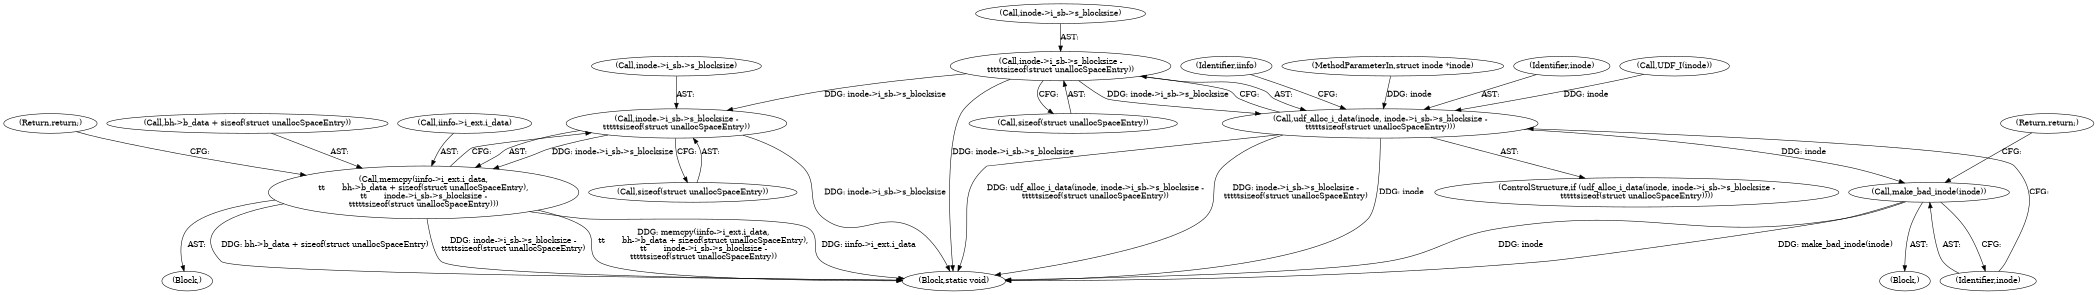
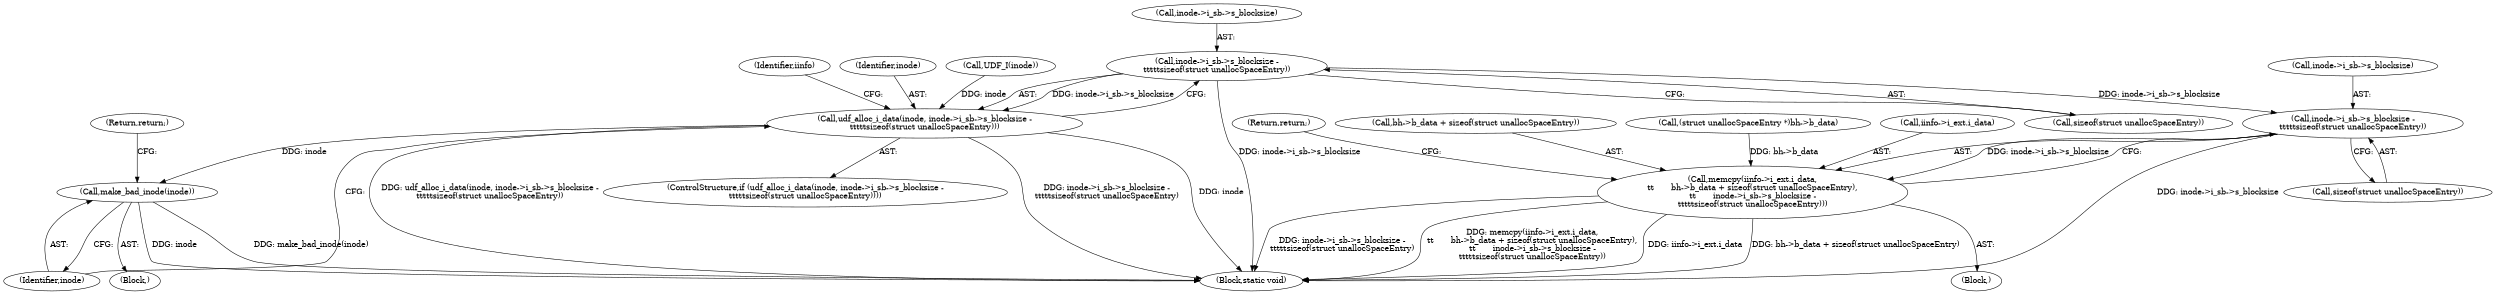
(1393, 66) -> none
none -> (1748, 123)
